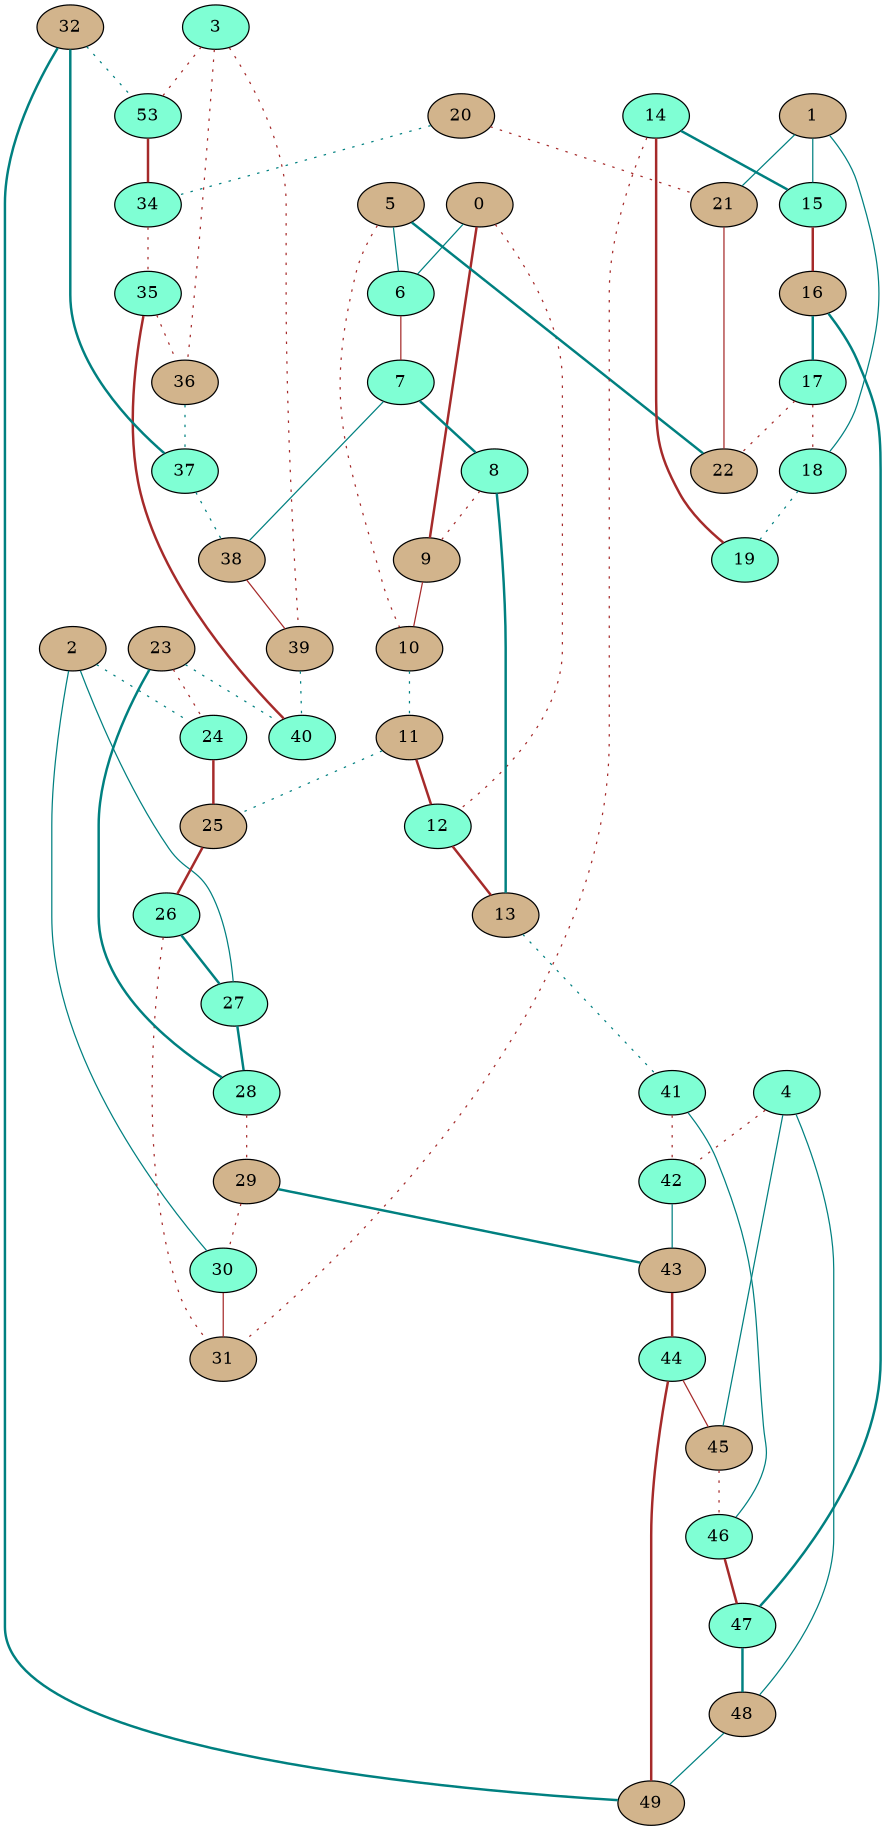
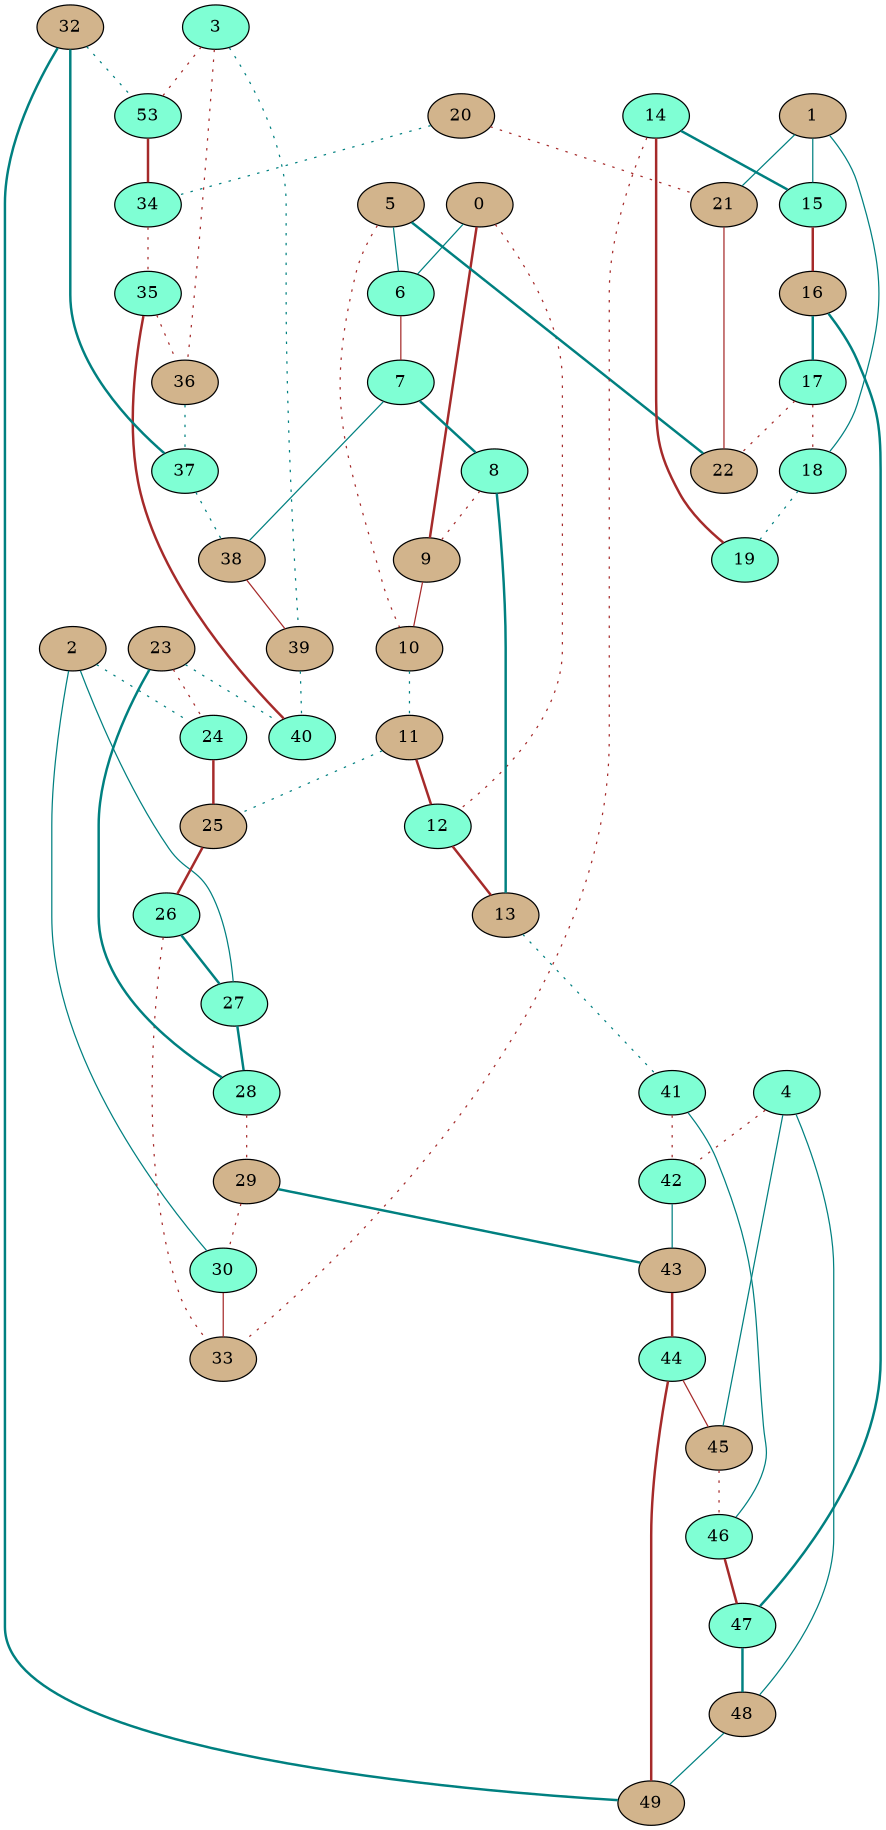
(286, 331) -> (286, 331)
(223, 1359) -> (223, 1359)
